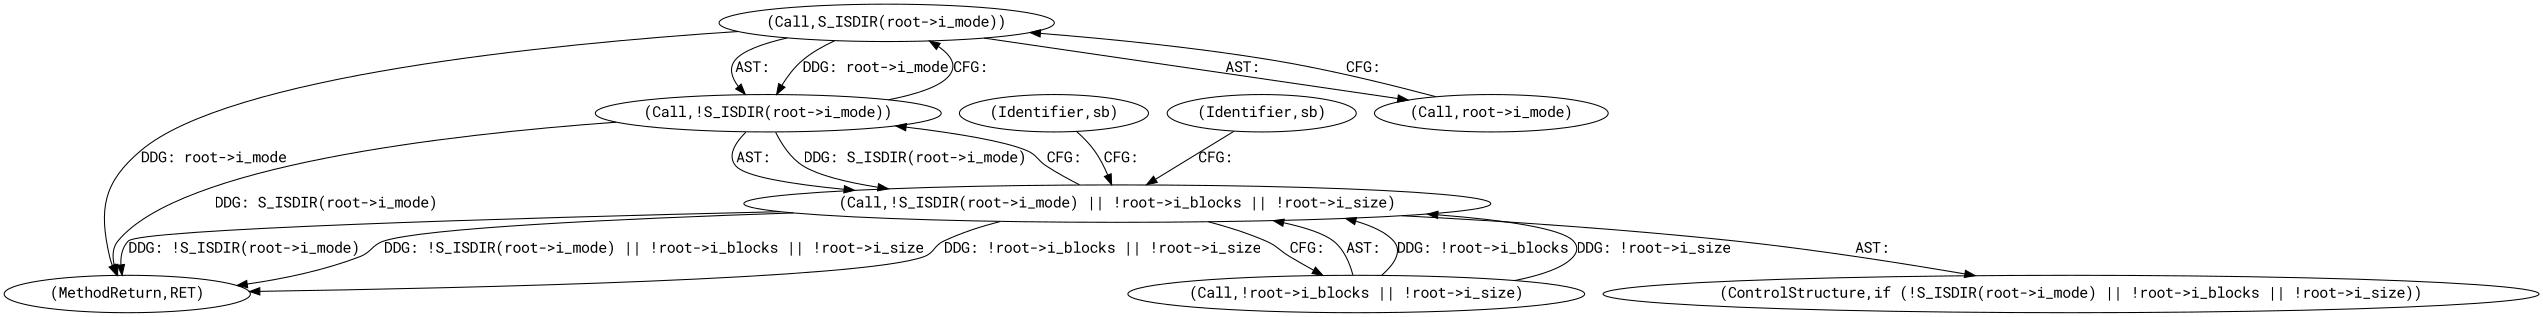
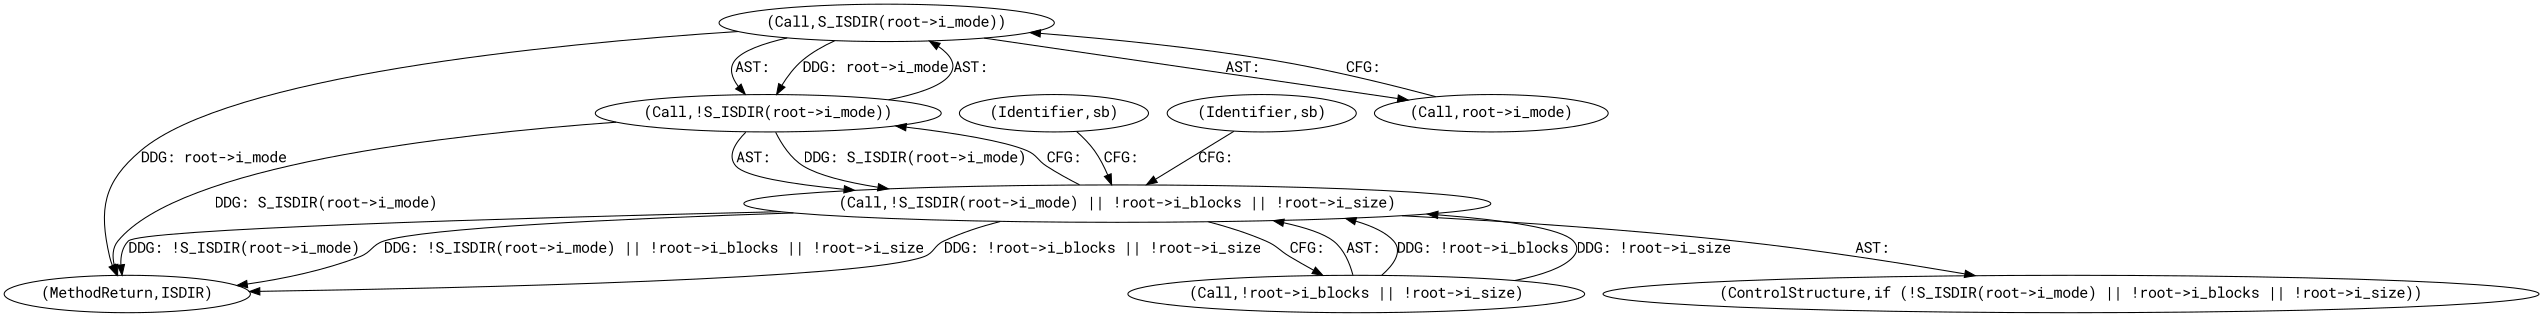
(975, 68) -> (975, 68)
(127, 294) -> (127, 294)
